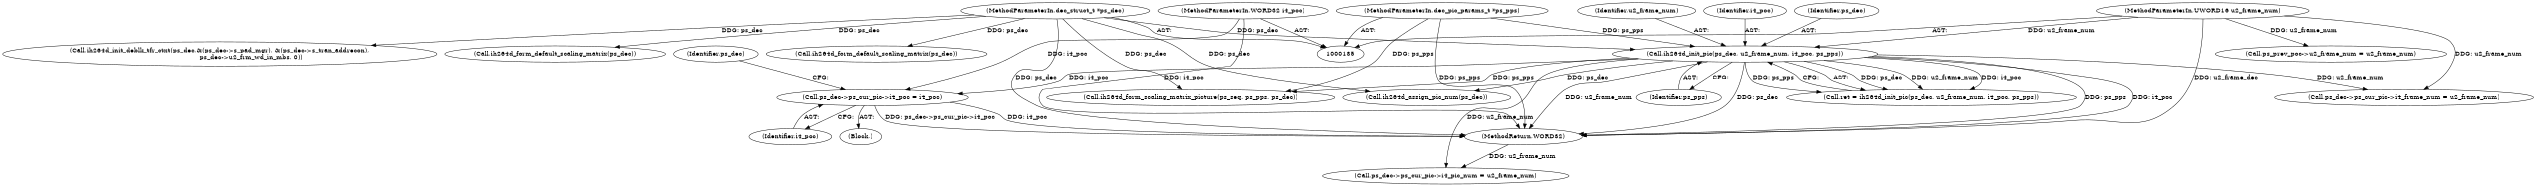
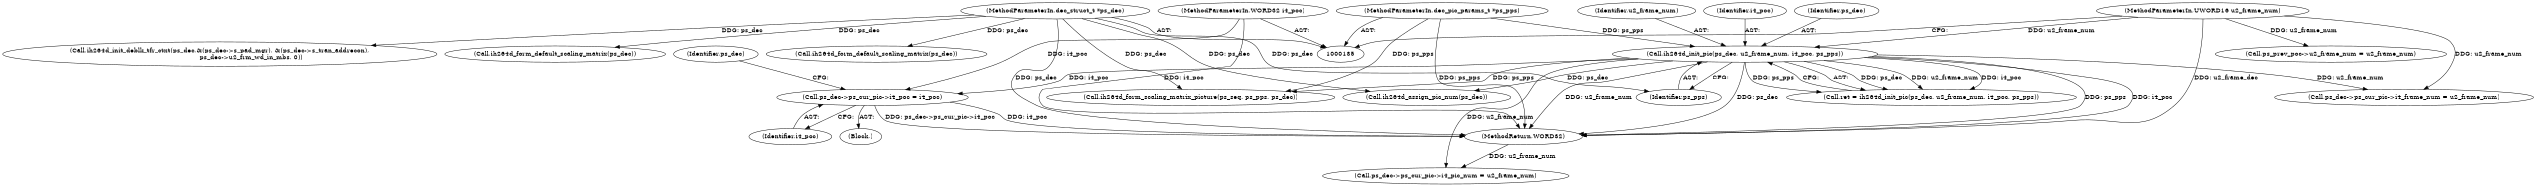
(1941, 30) -> (1941, 30)
(1367, 39) -> (1363, 73)
